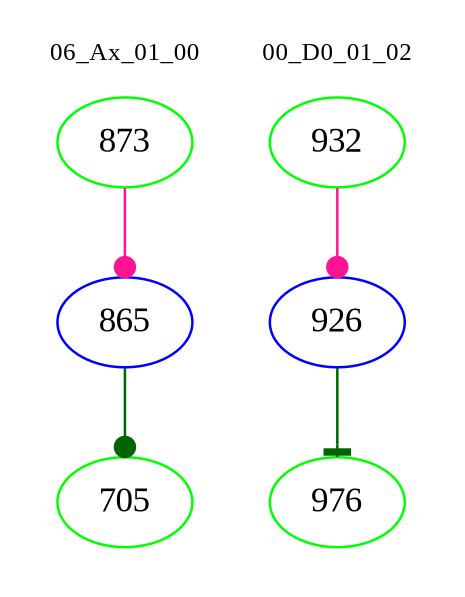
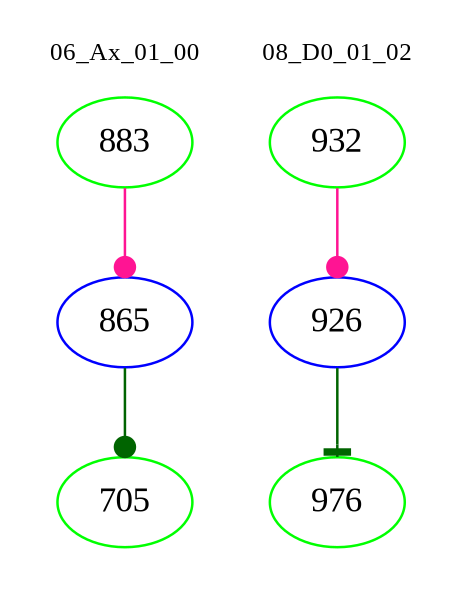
(339, 54) -> (339, 54)
(125, 142) -> (125, 142)
